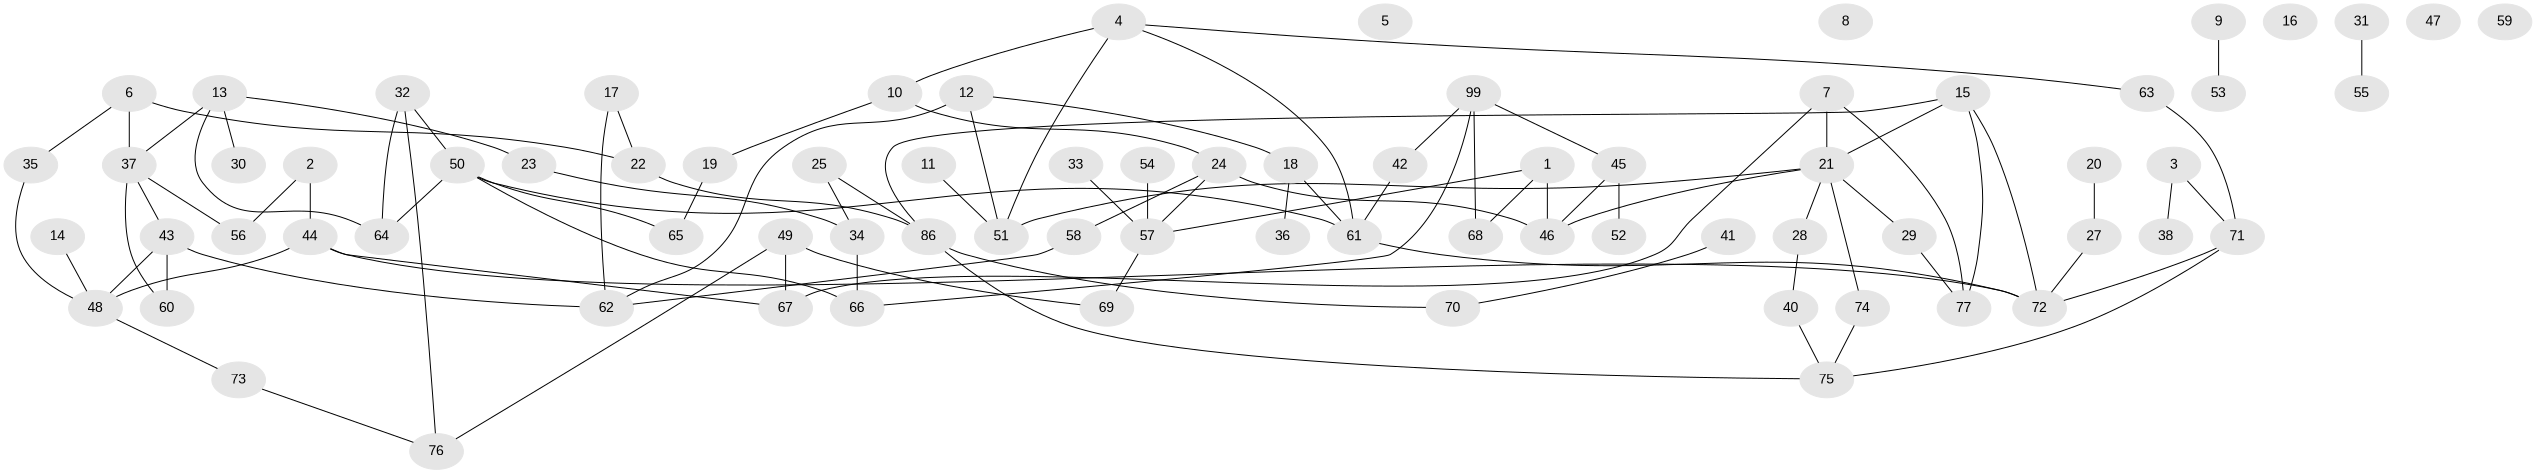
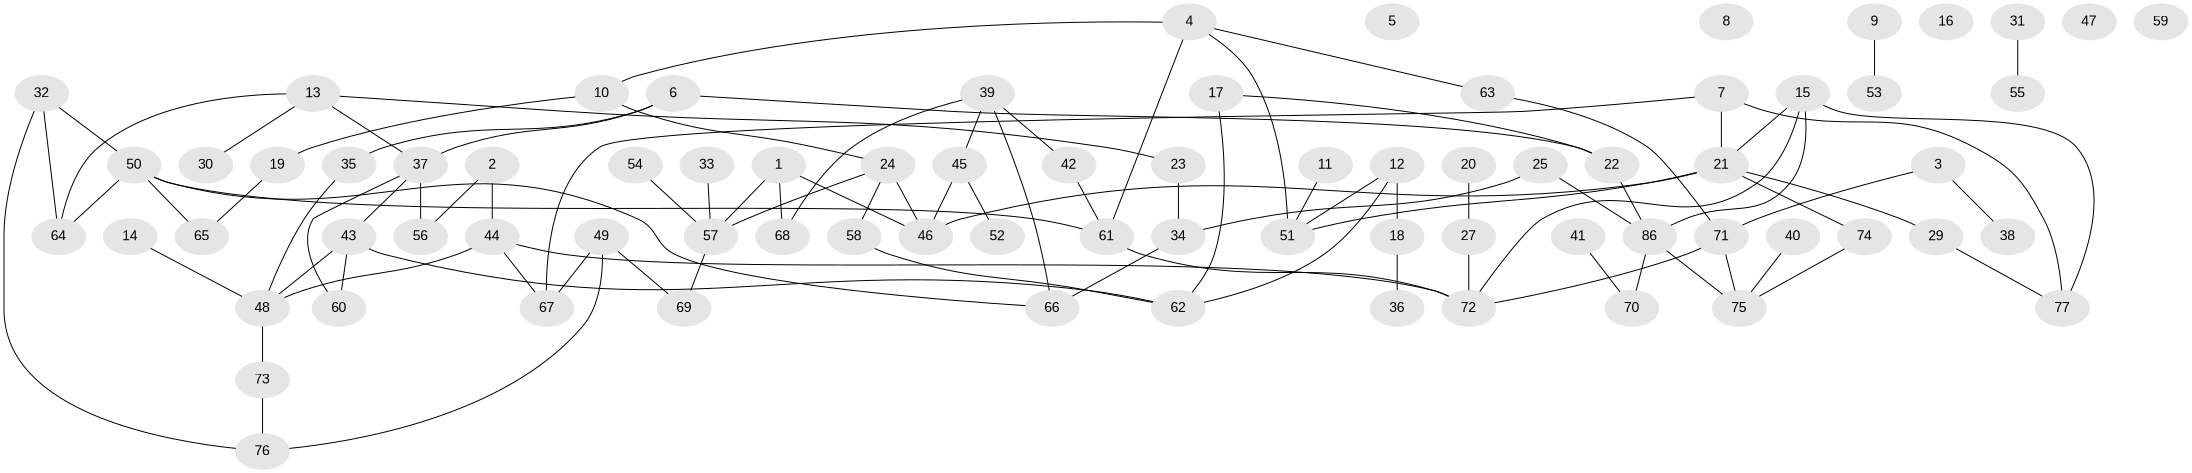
(1474, 93) -> (987, 93)
(1331, 210) -> none
(1800, 237) -> none
